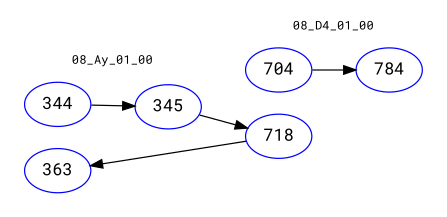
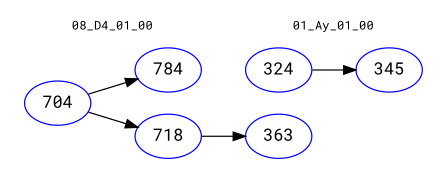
(113, 61) -> (334, 26)
(58, 104) -> (279, 70)
(219, 120) -> (107, 118)
